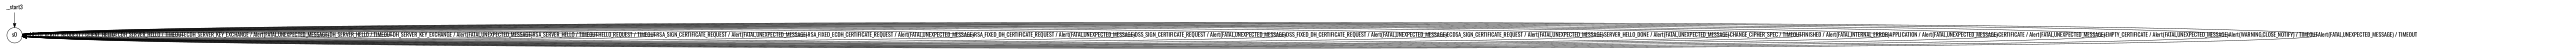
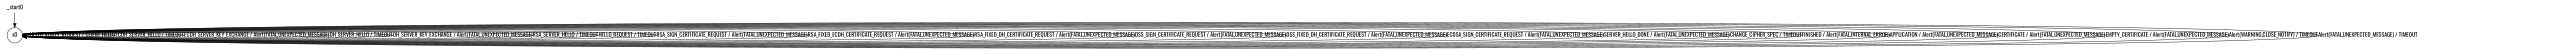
(15, 8) -> (15, 8)
